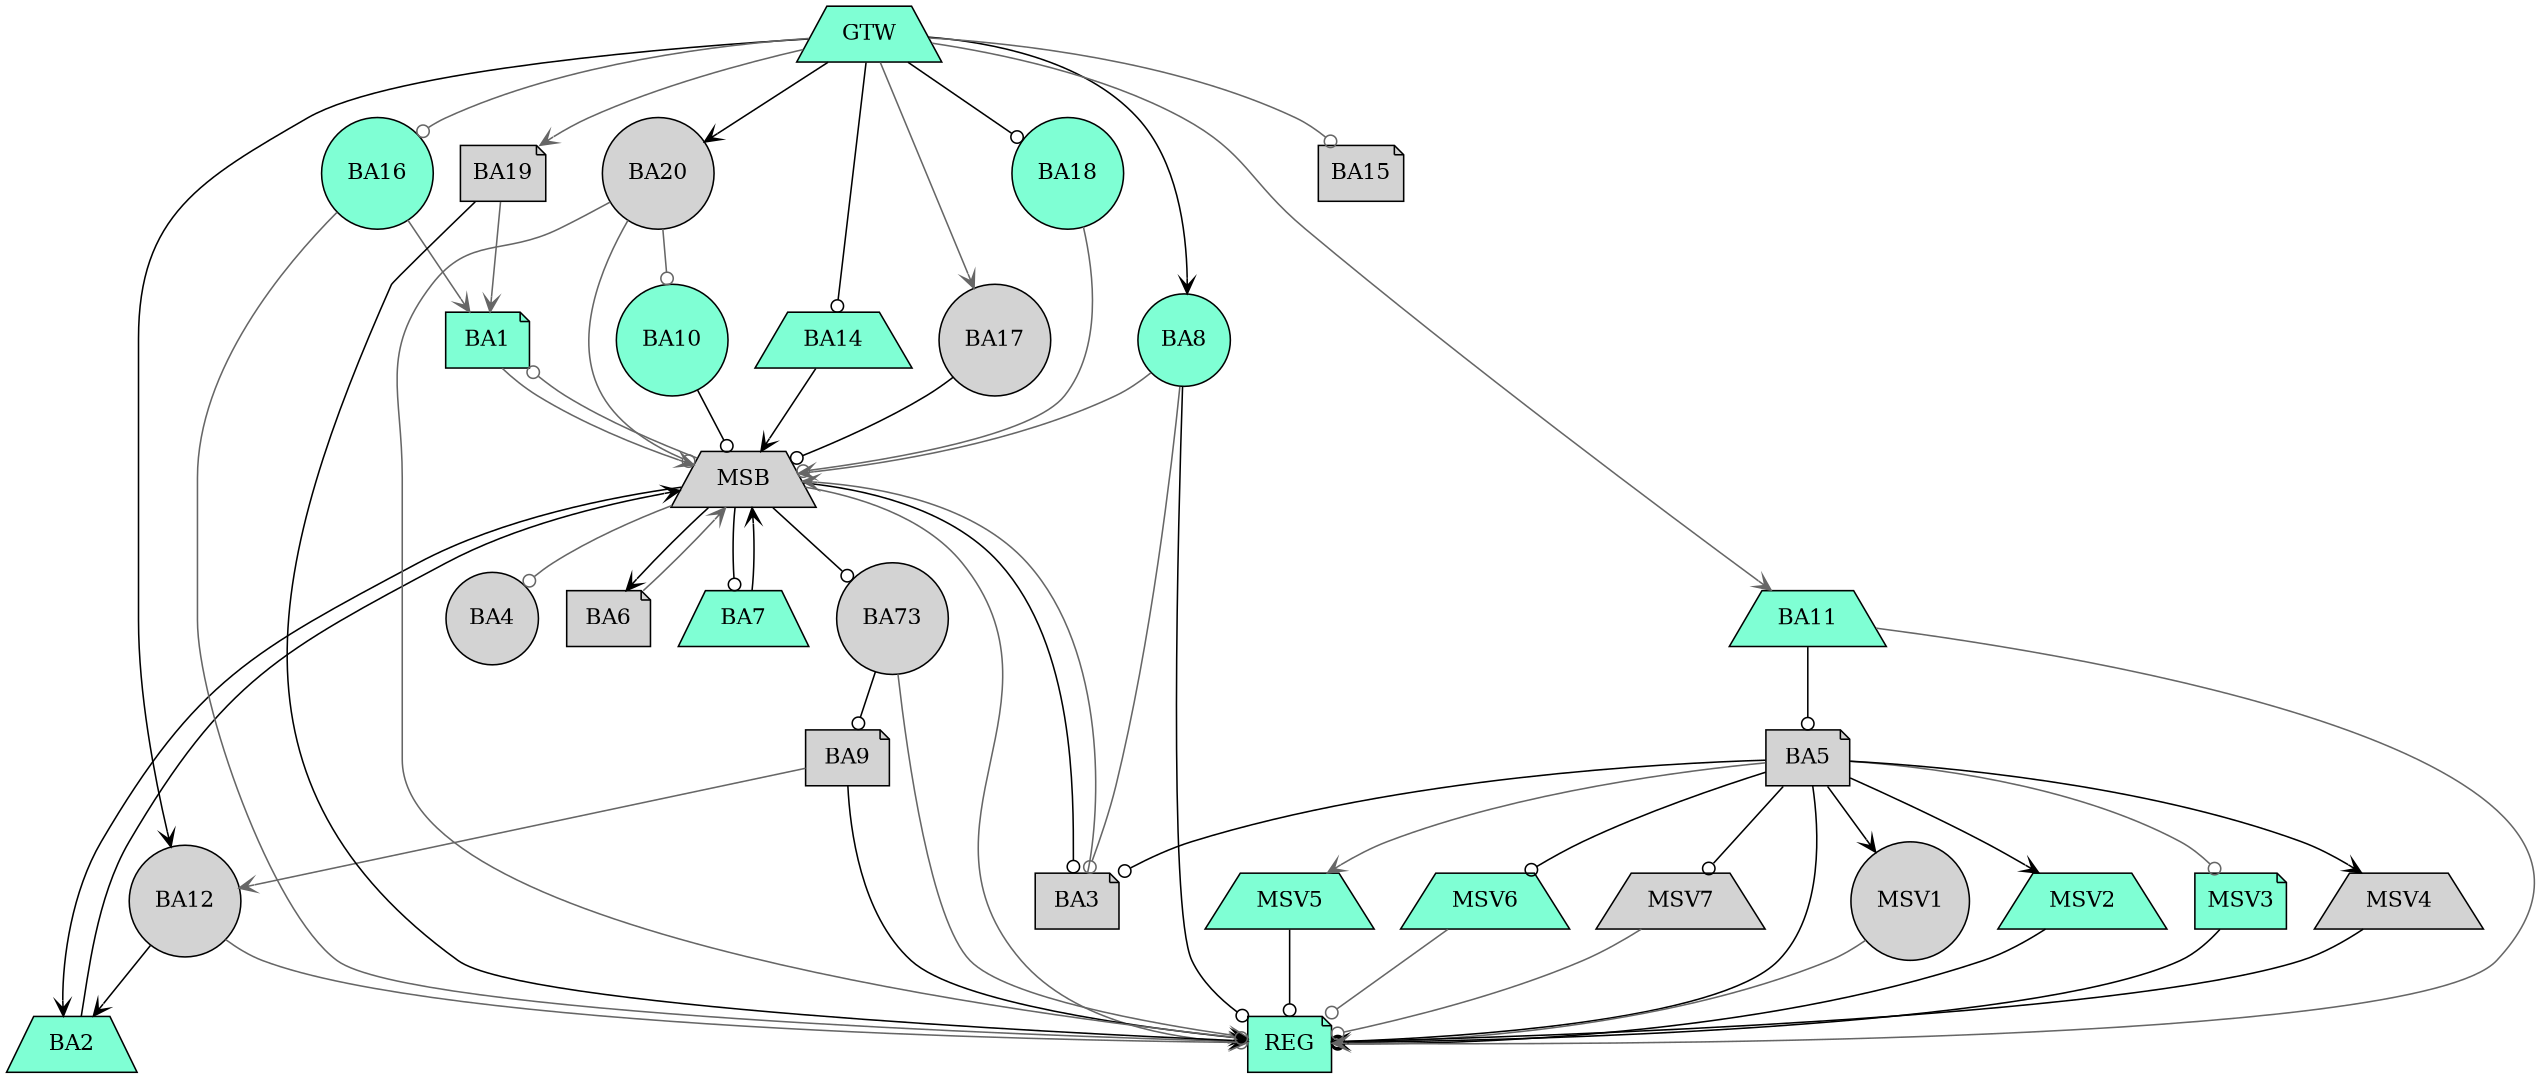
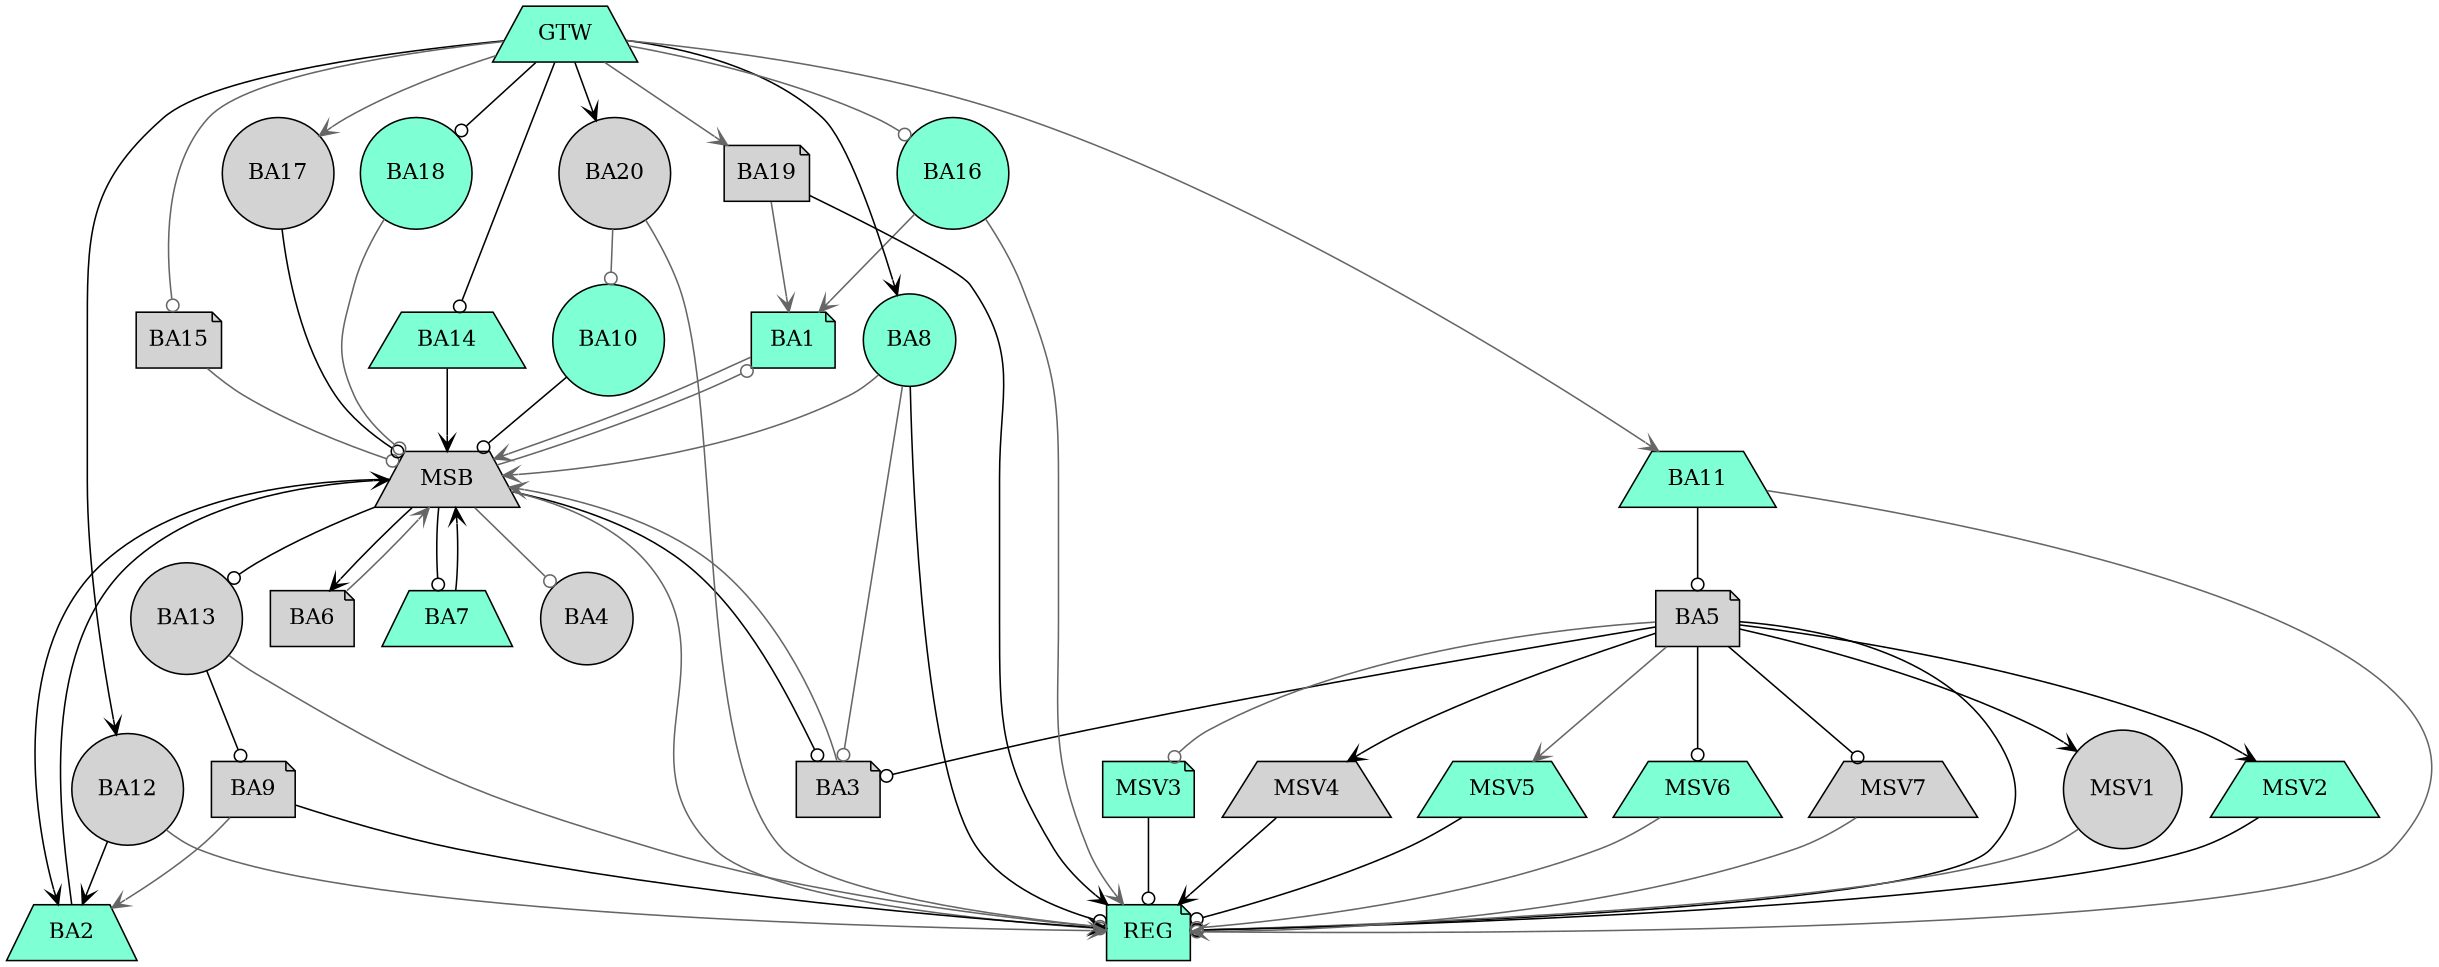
(590, 357) -> (293, 421)
(892, 619) -> (187, 619)
(530, 827) -> (181, 862)
